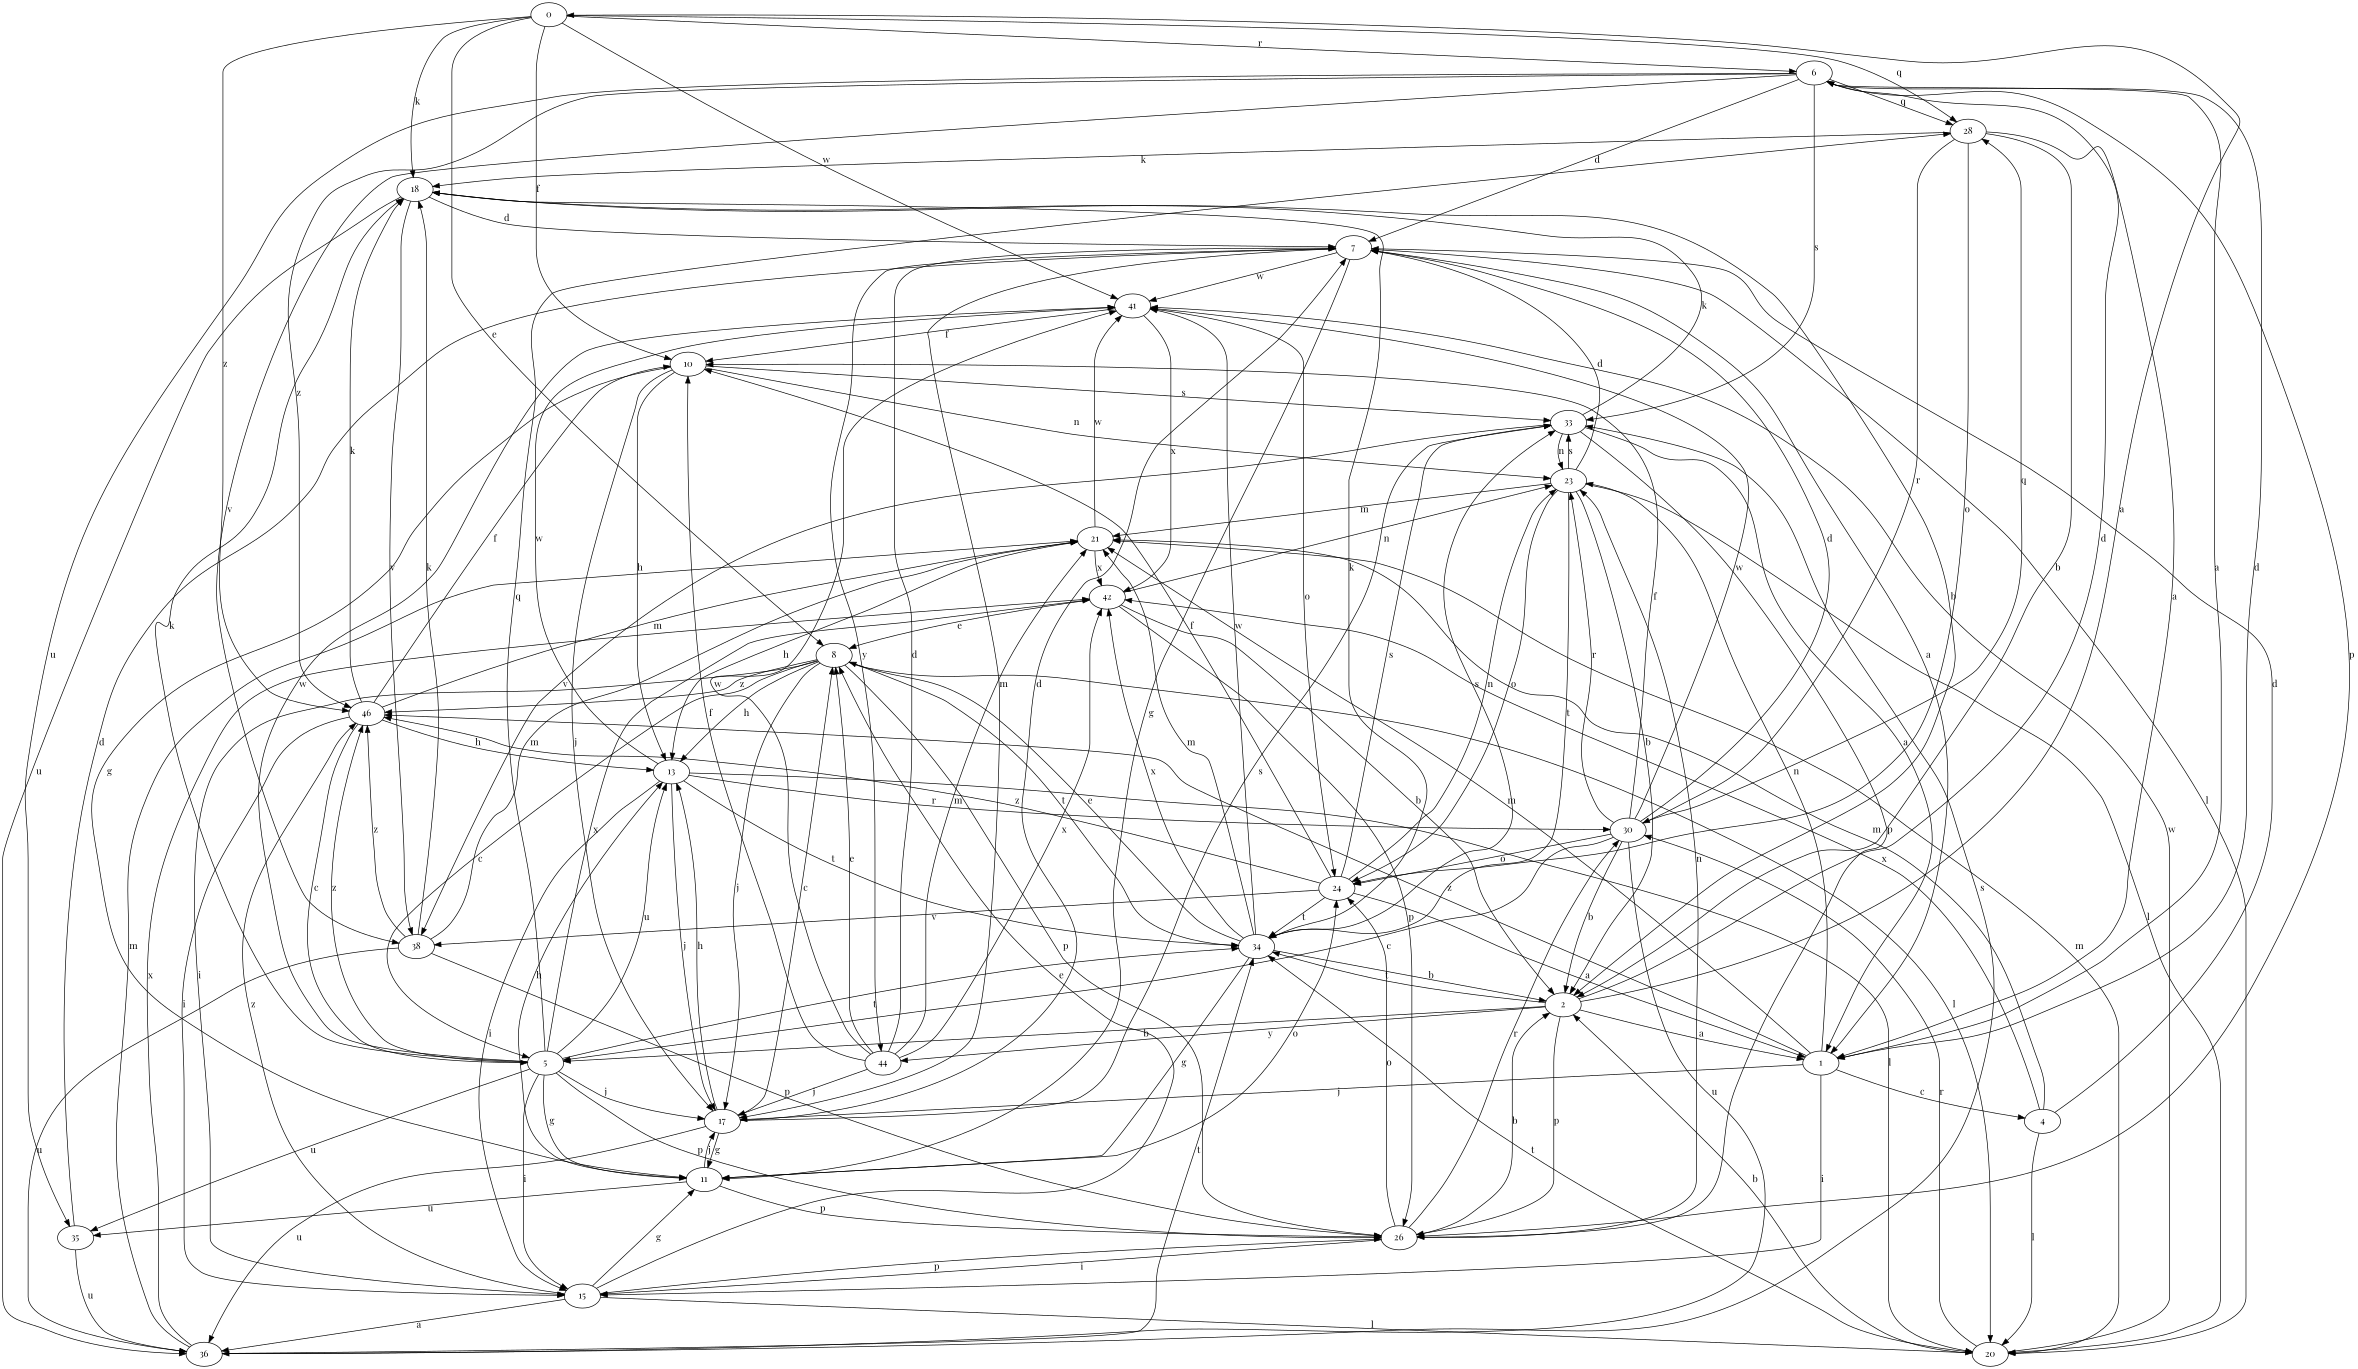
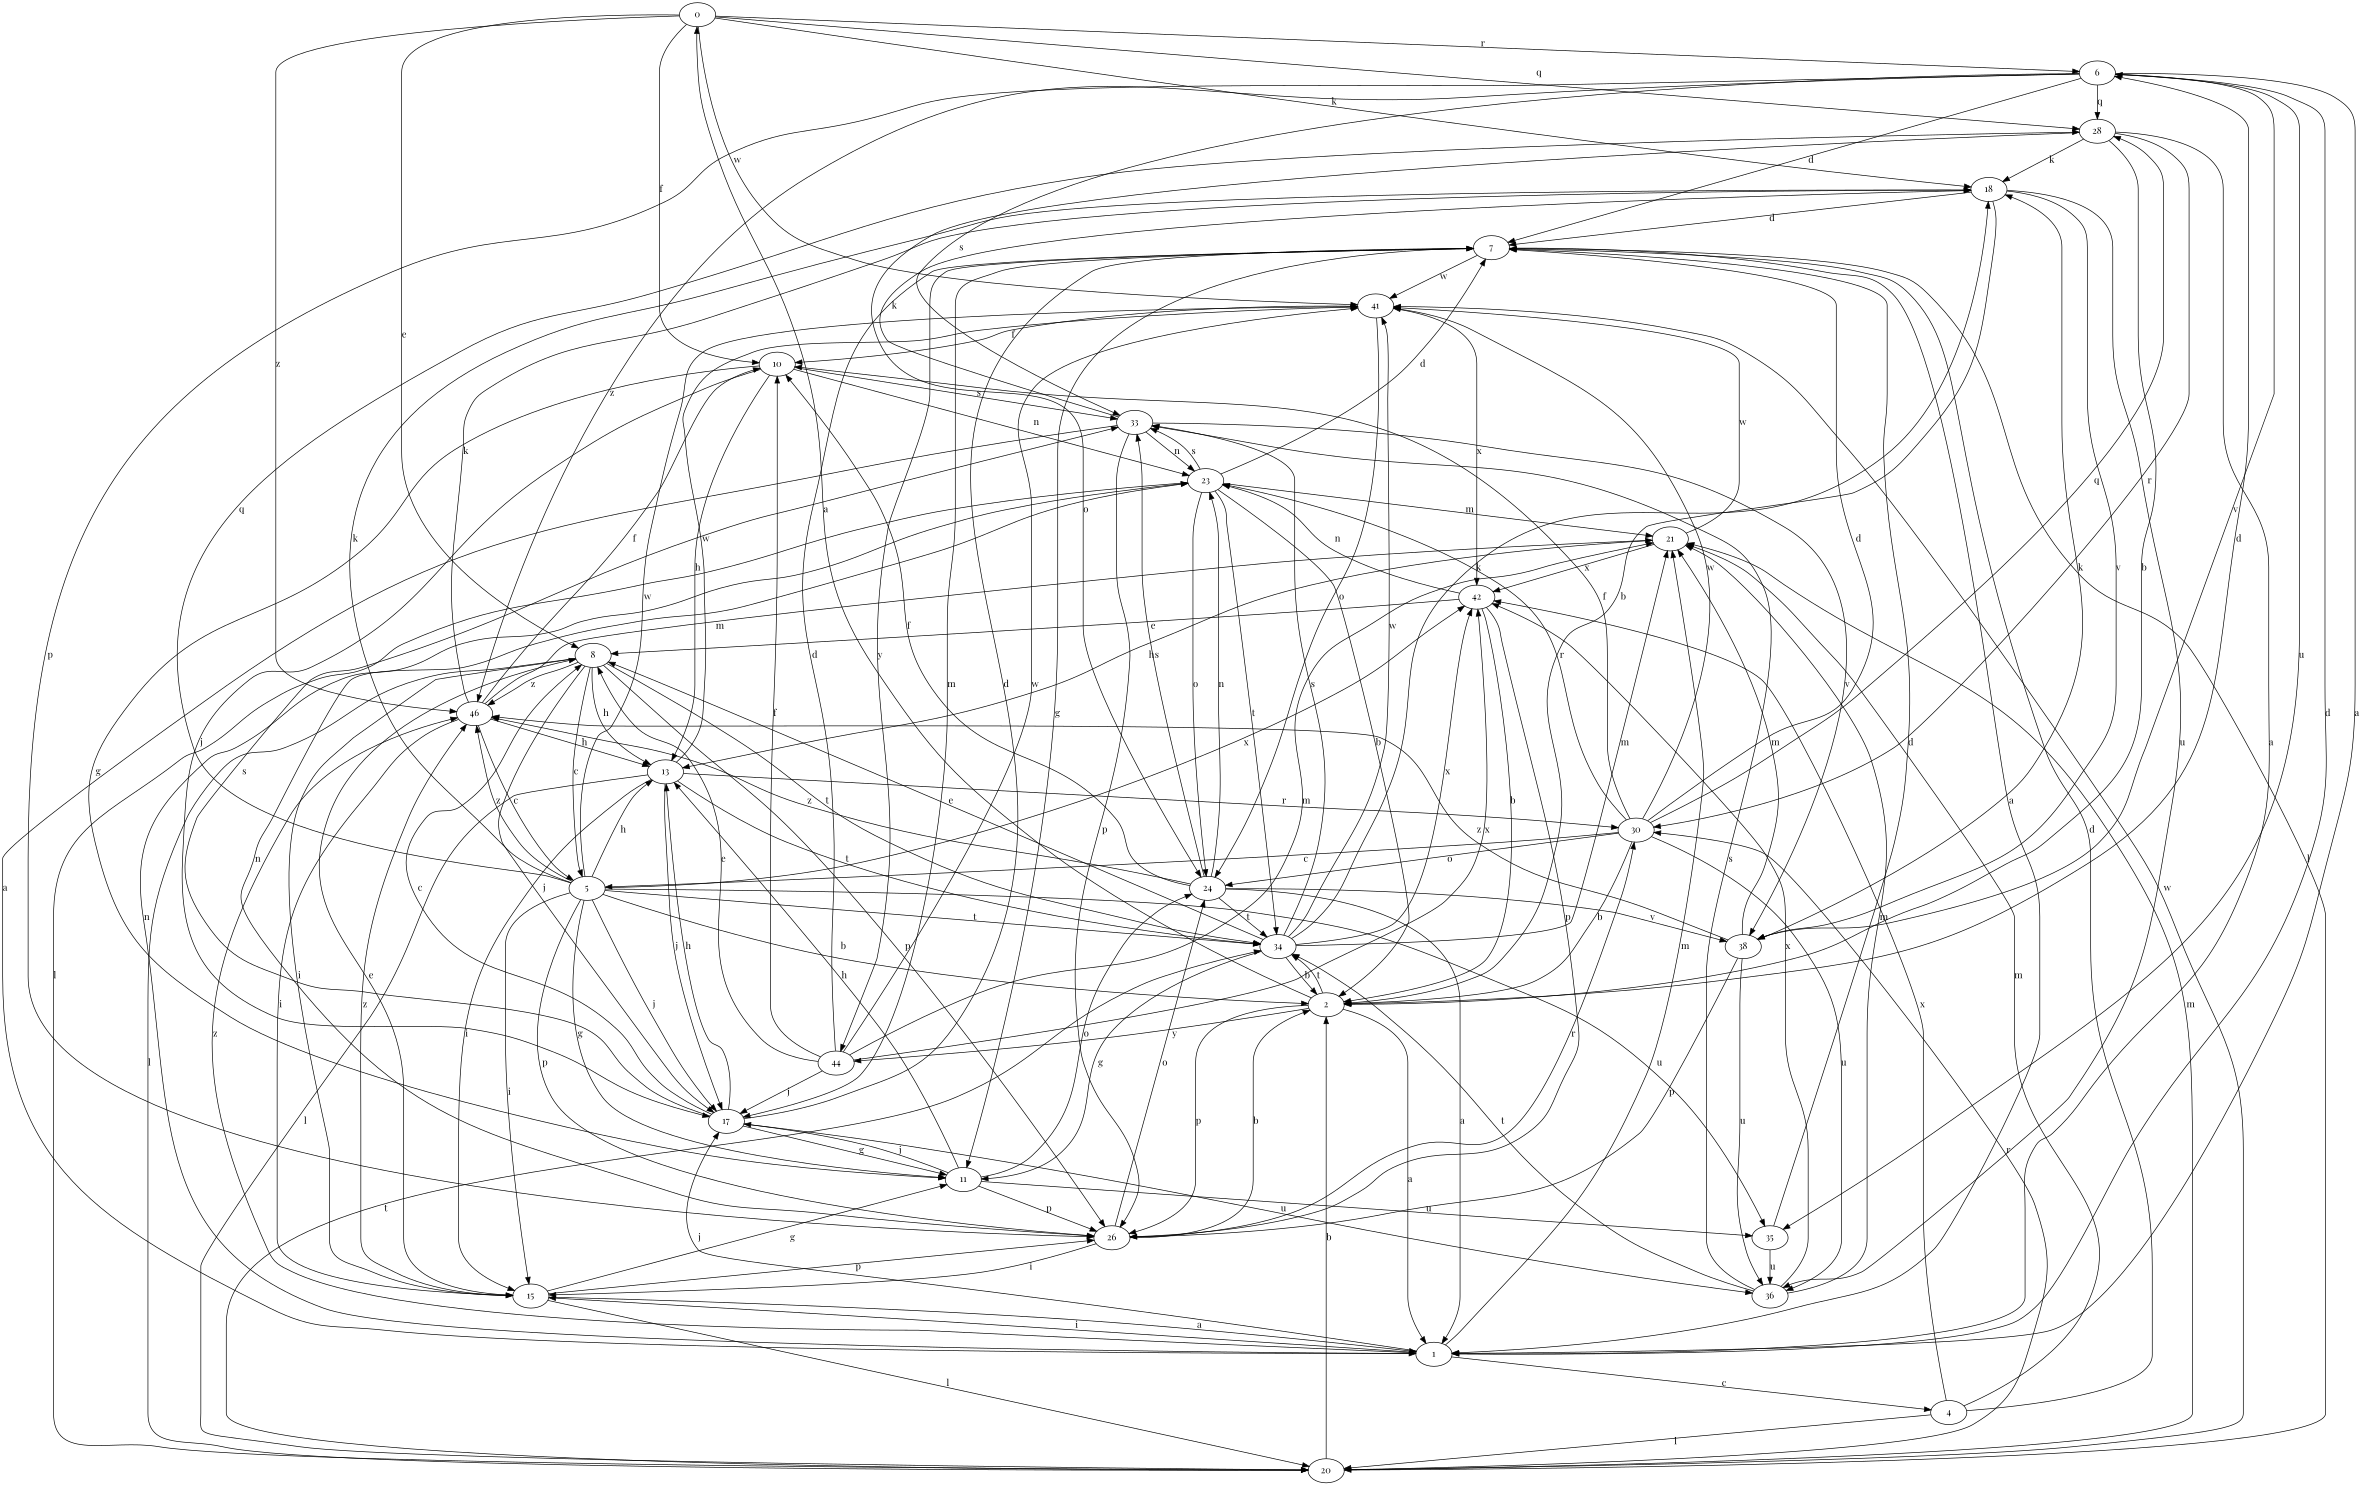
(647, 917) -> (624, 830)
(1058, 1034) -> (948, 975)
(397, 1325) -> (980, 1314)
